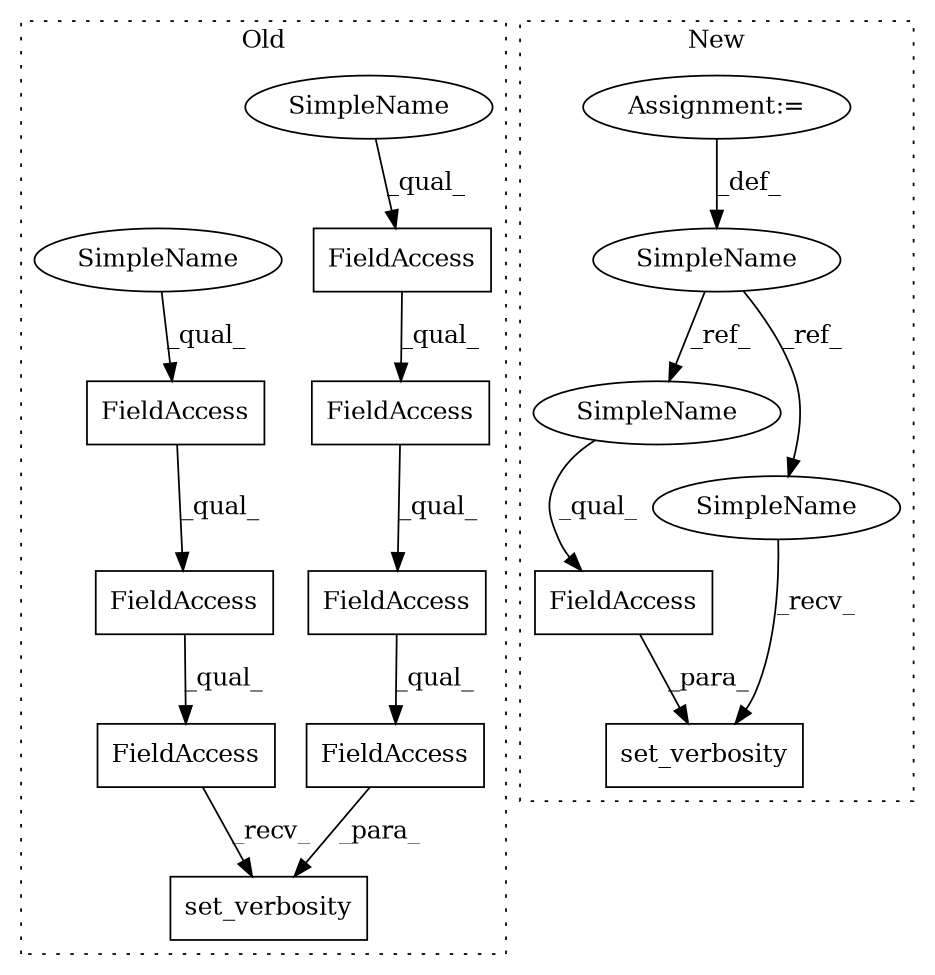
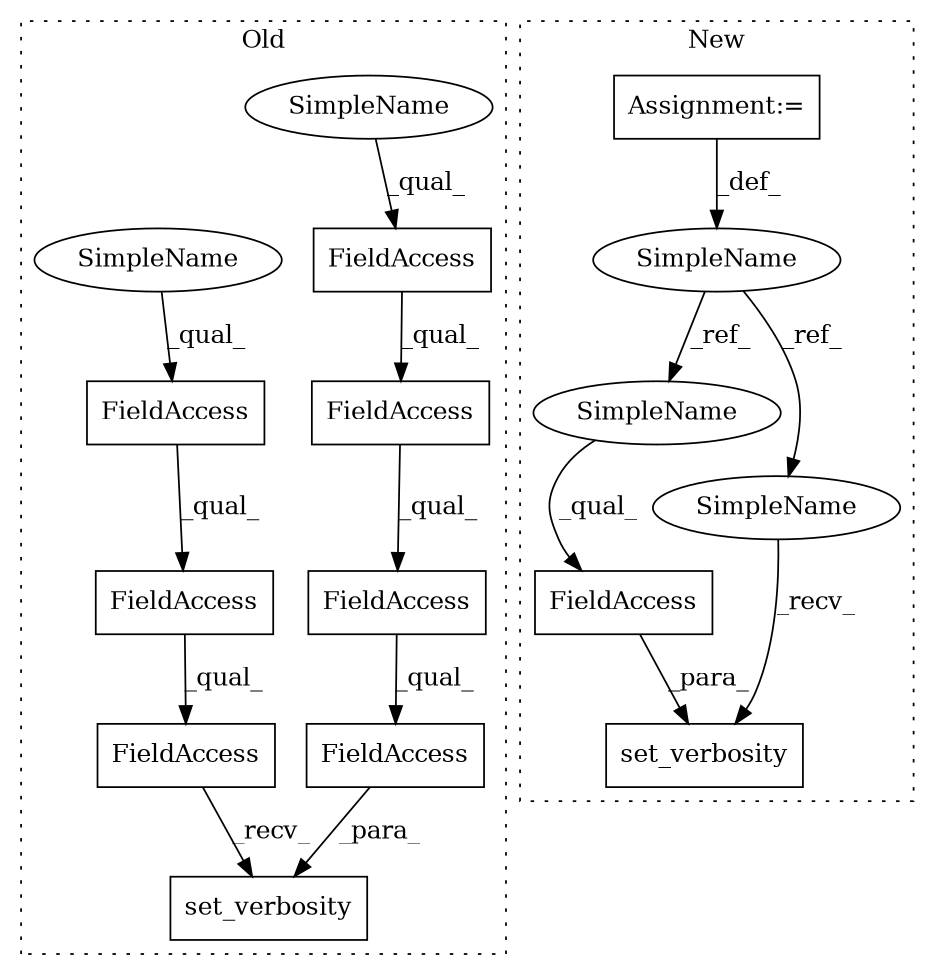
(717, 107) -> (717, 107)
